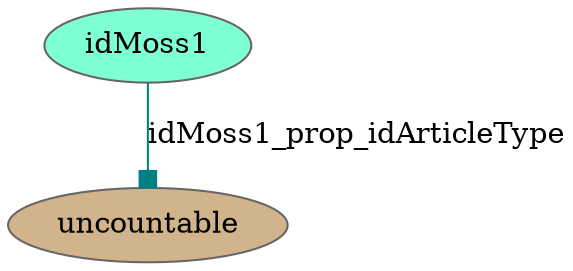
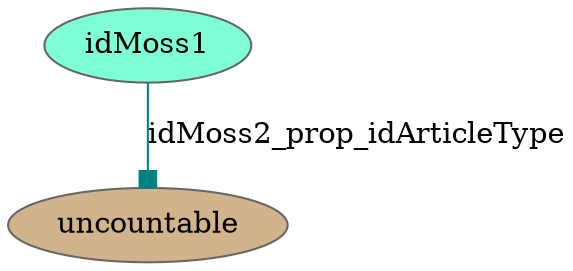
(356, 135) -> (356, 135)
